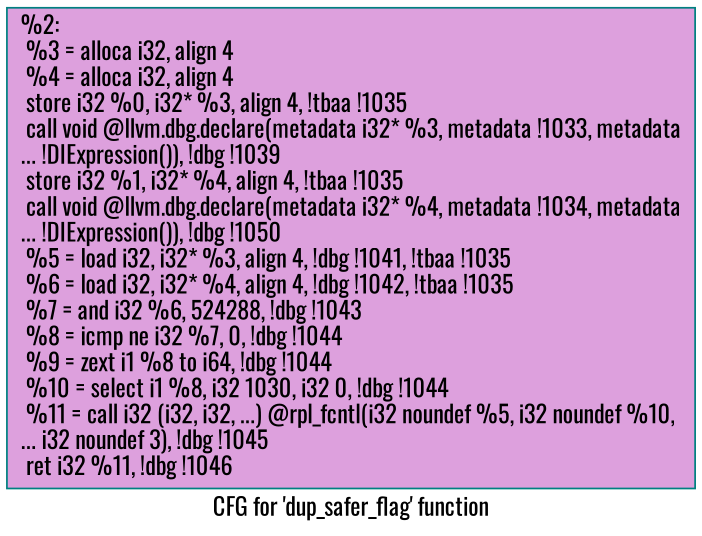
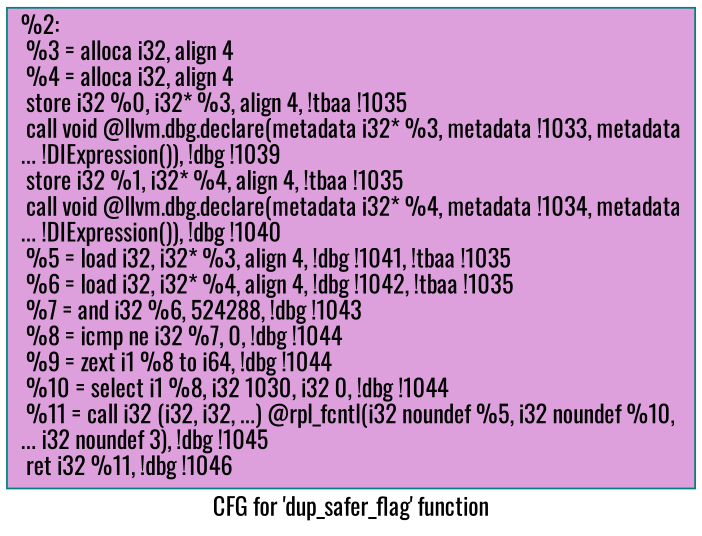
(151, 234) -> (151, 234)
